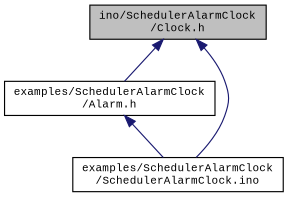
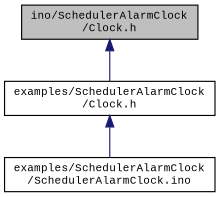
(110, 98) -> (110, 98)
(228, 104) -> none
